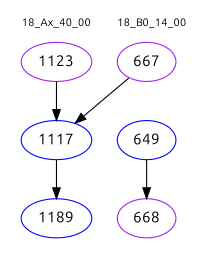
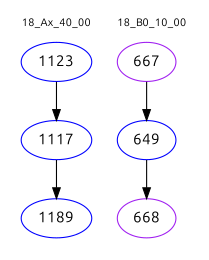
(152, 23) -> (152, 23)
(56, 62) -> (56, 62)
(115, 89) -> (147, 96)
